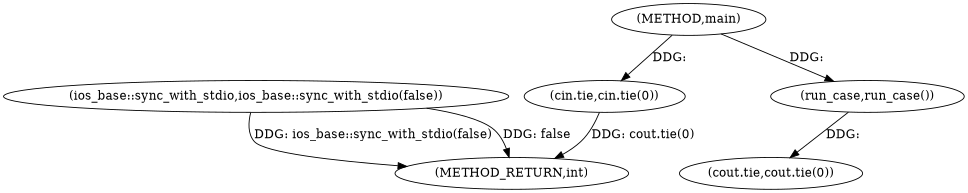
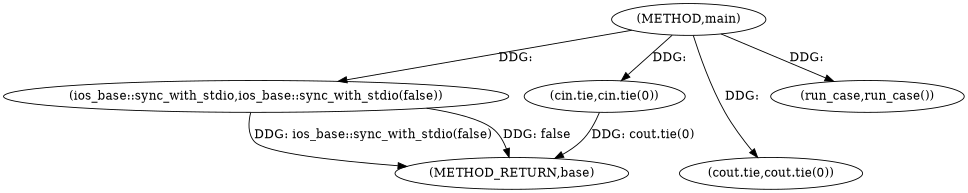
none -> (489, 55)
(823, 132) -> (717, 96)
(512, 173) -> (512, 173)
